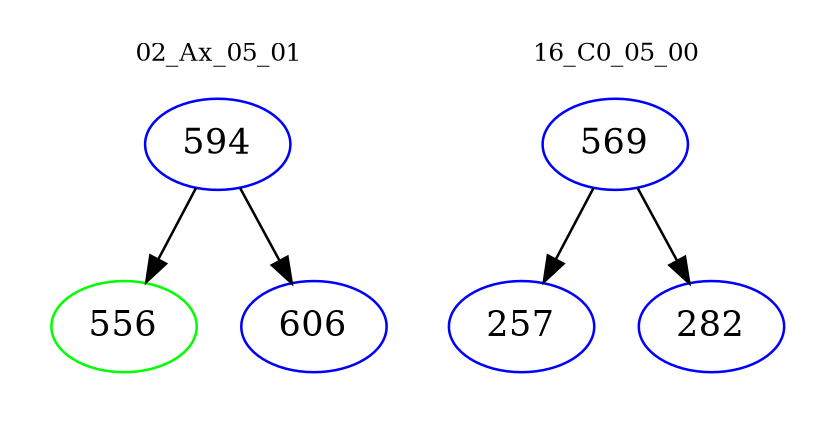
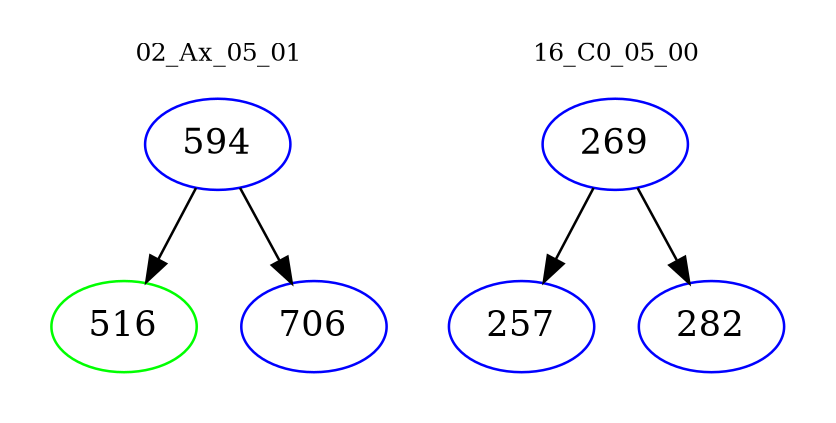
(615, 144) -> (615, 144)
(124, 327) -> (124, 327)
(314, 327) -> (314, 327)
